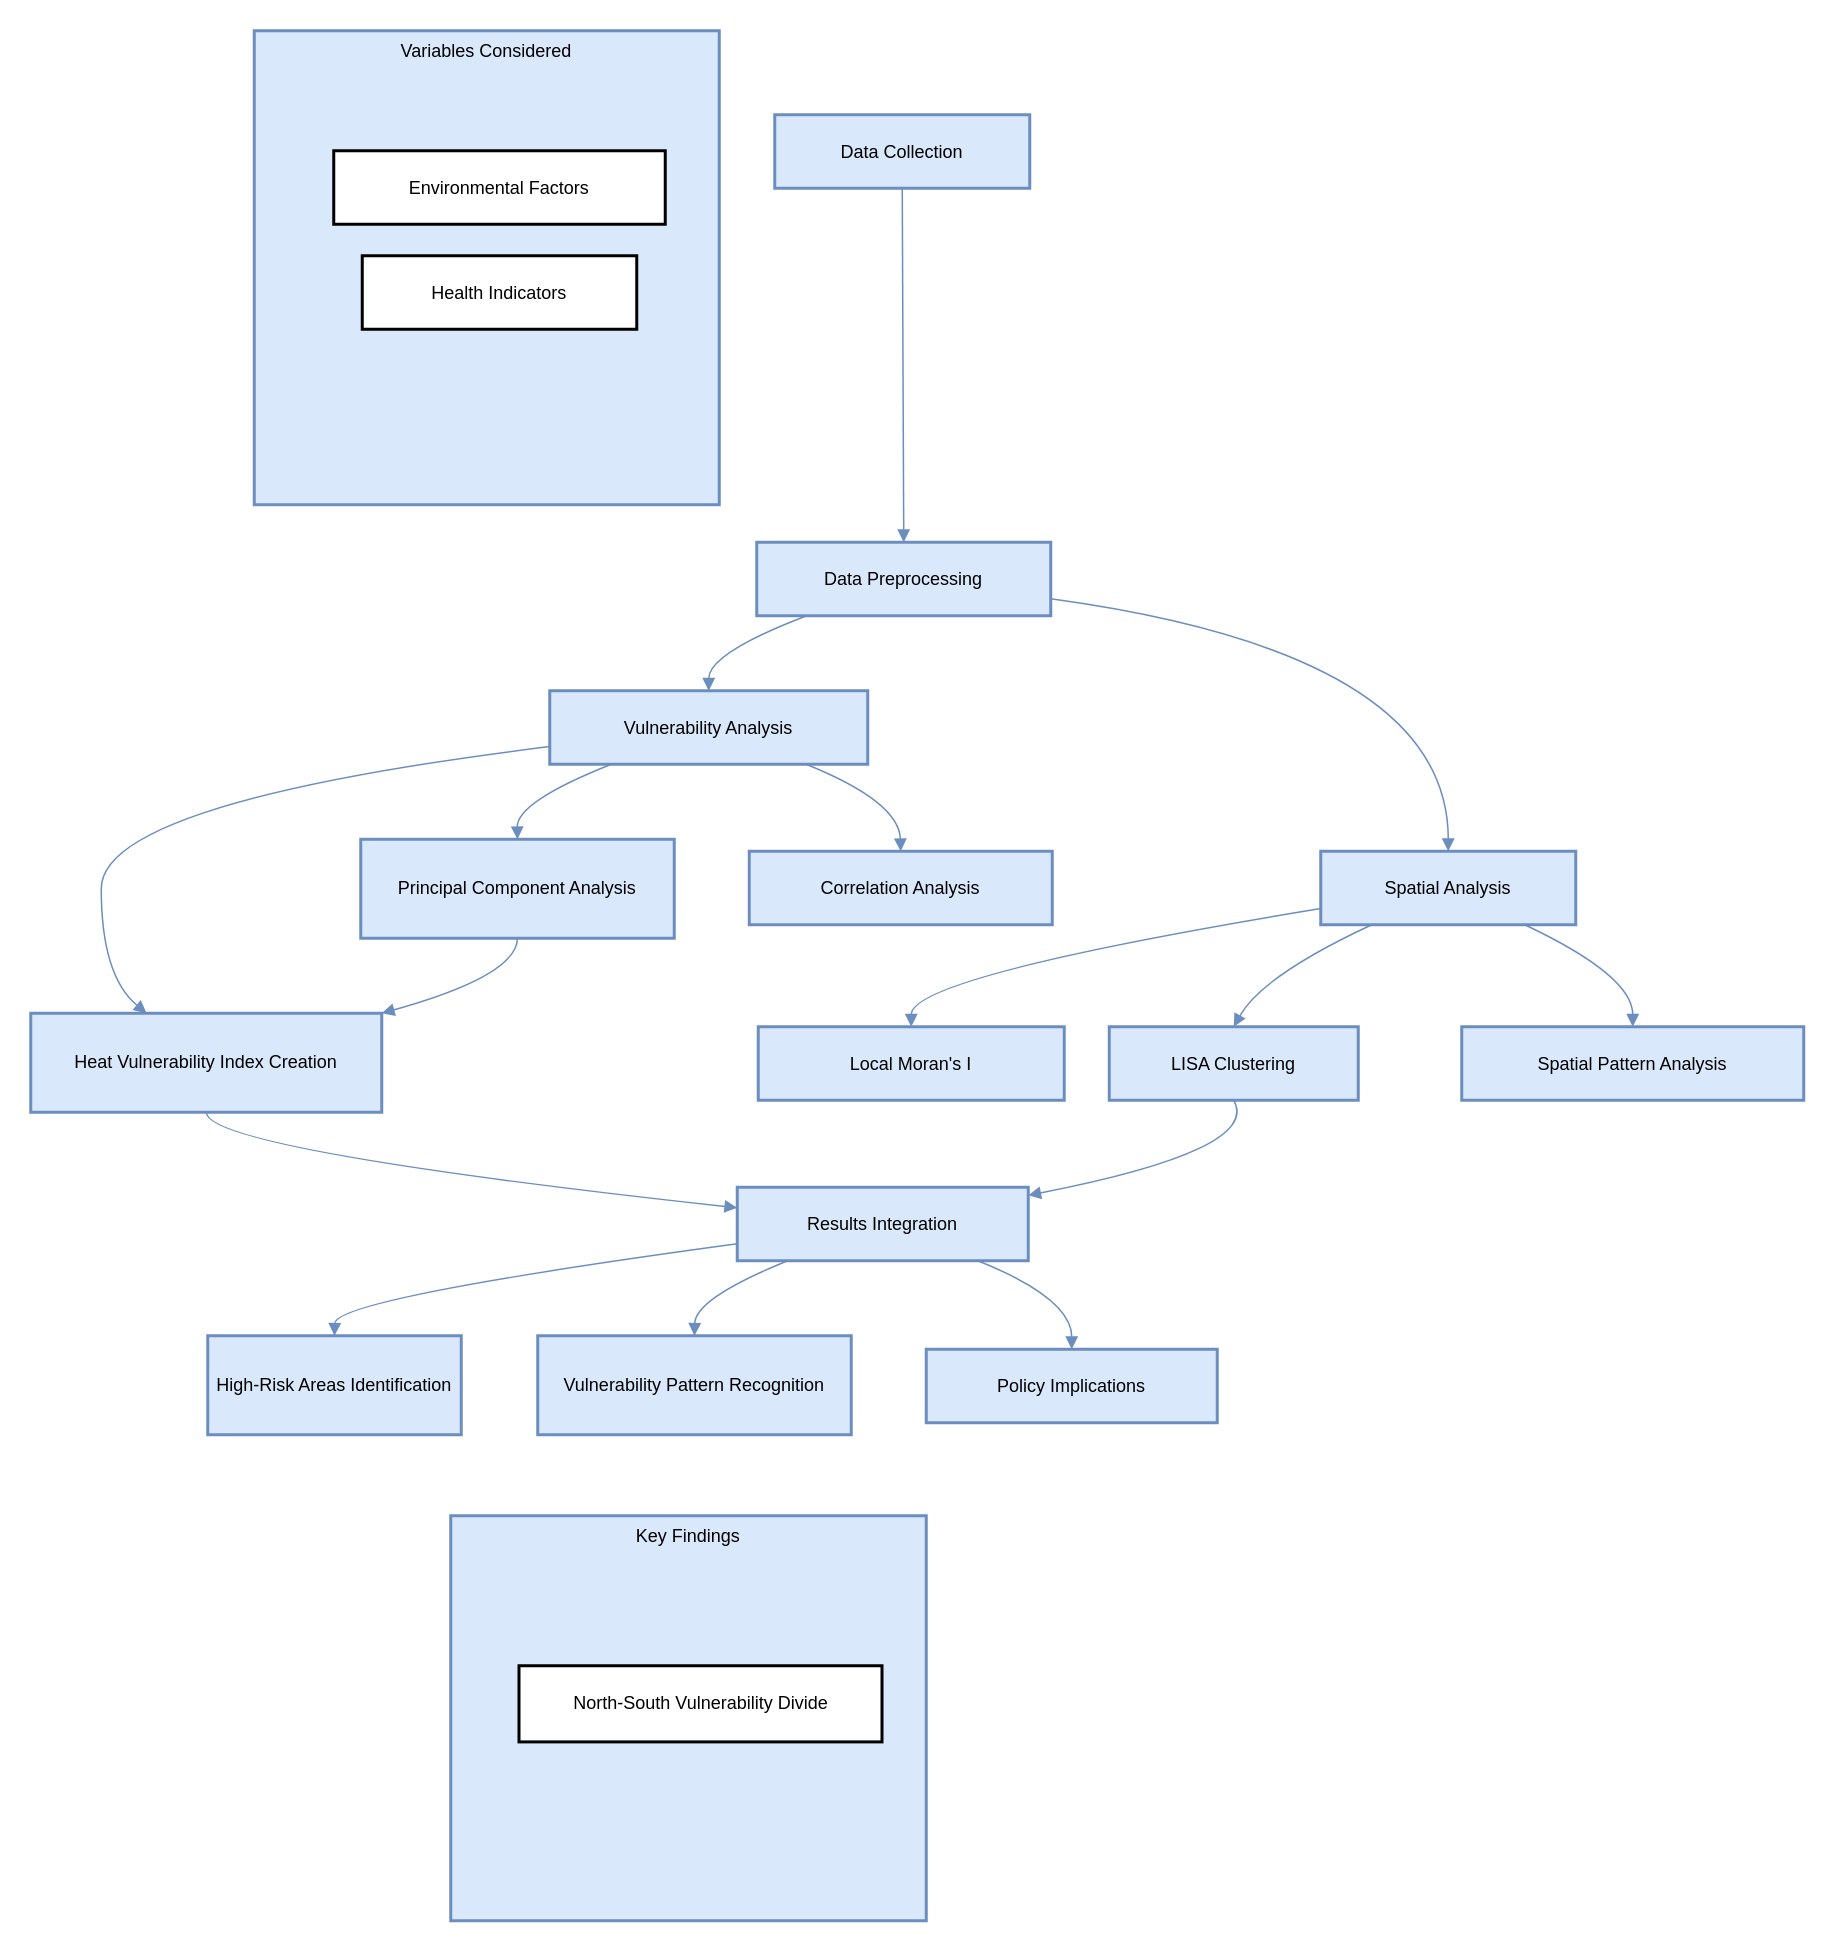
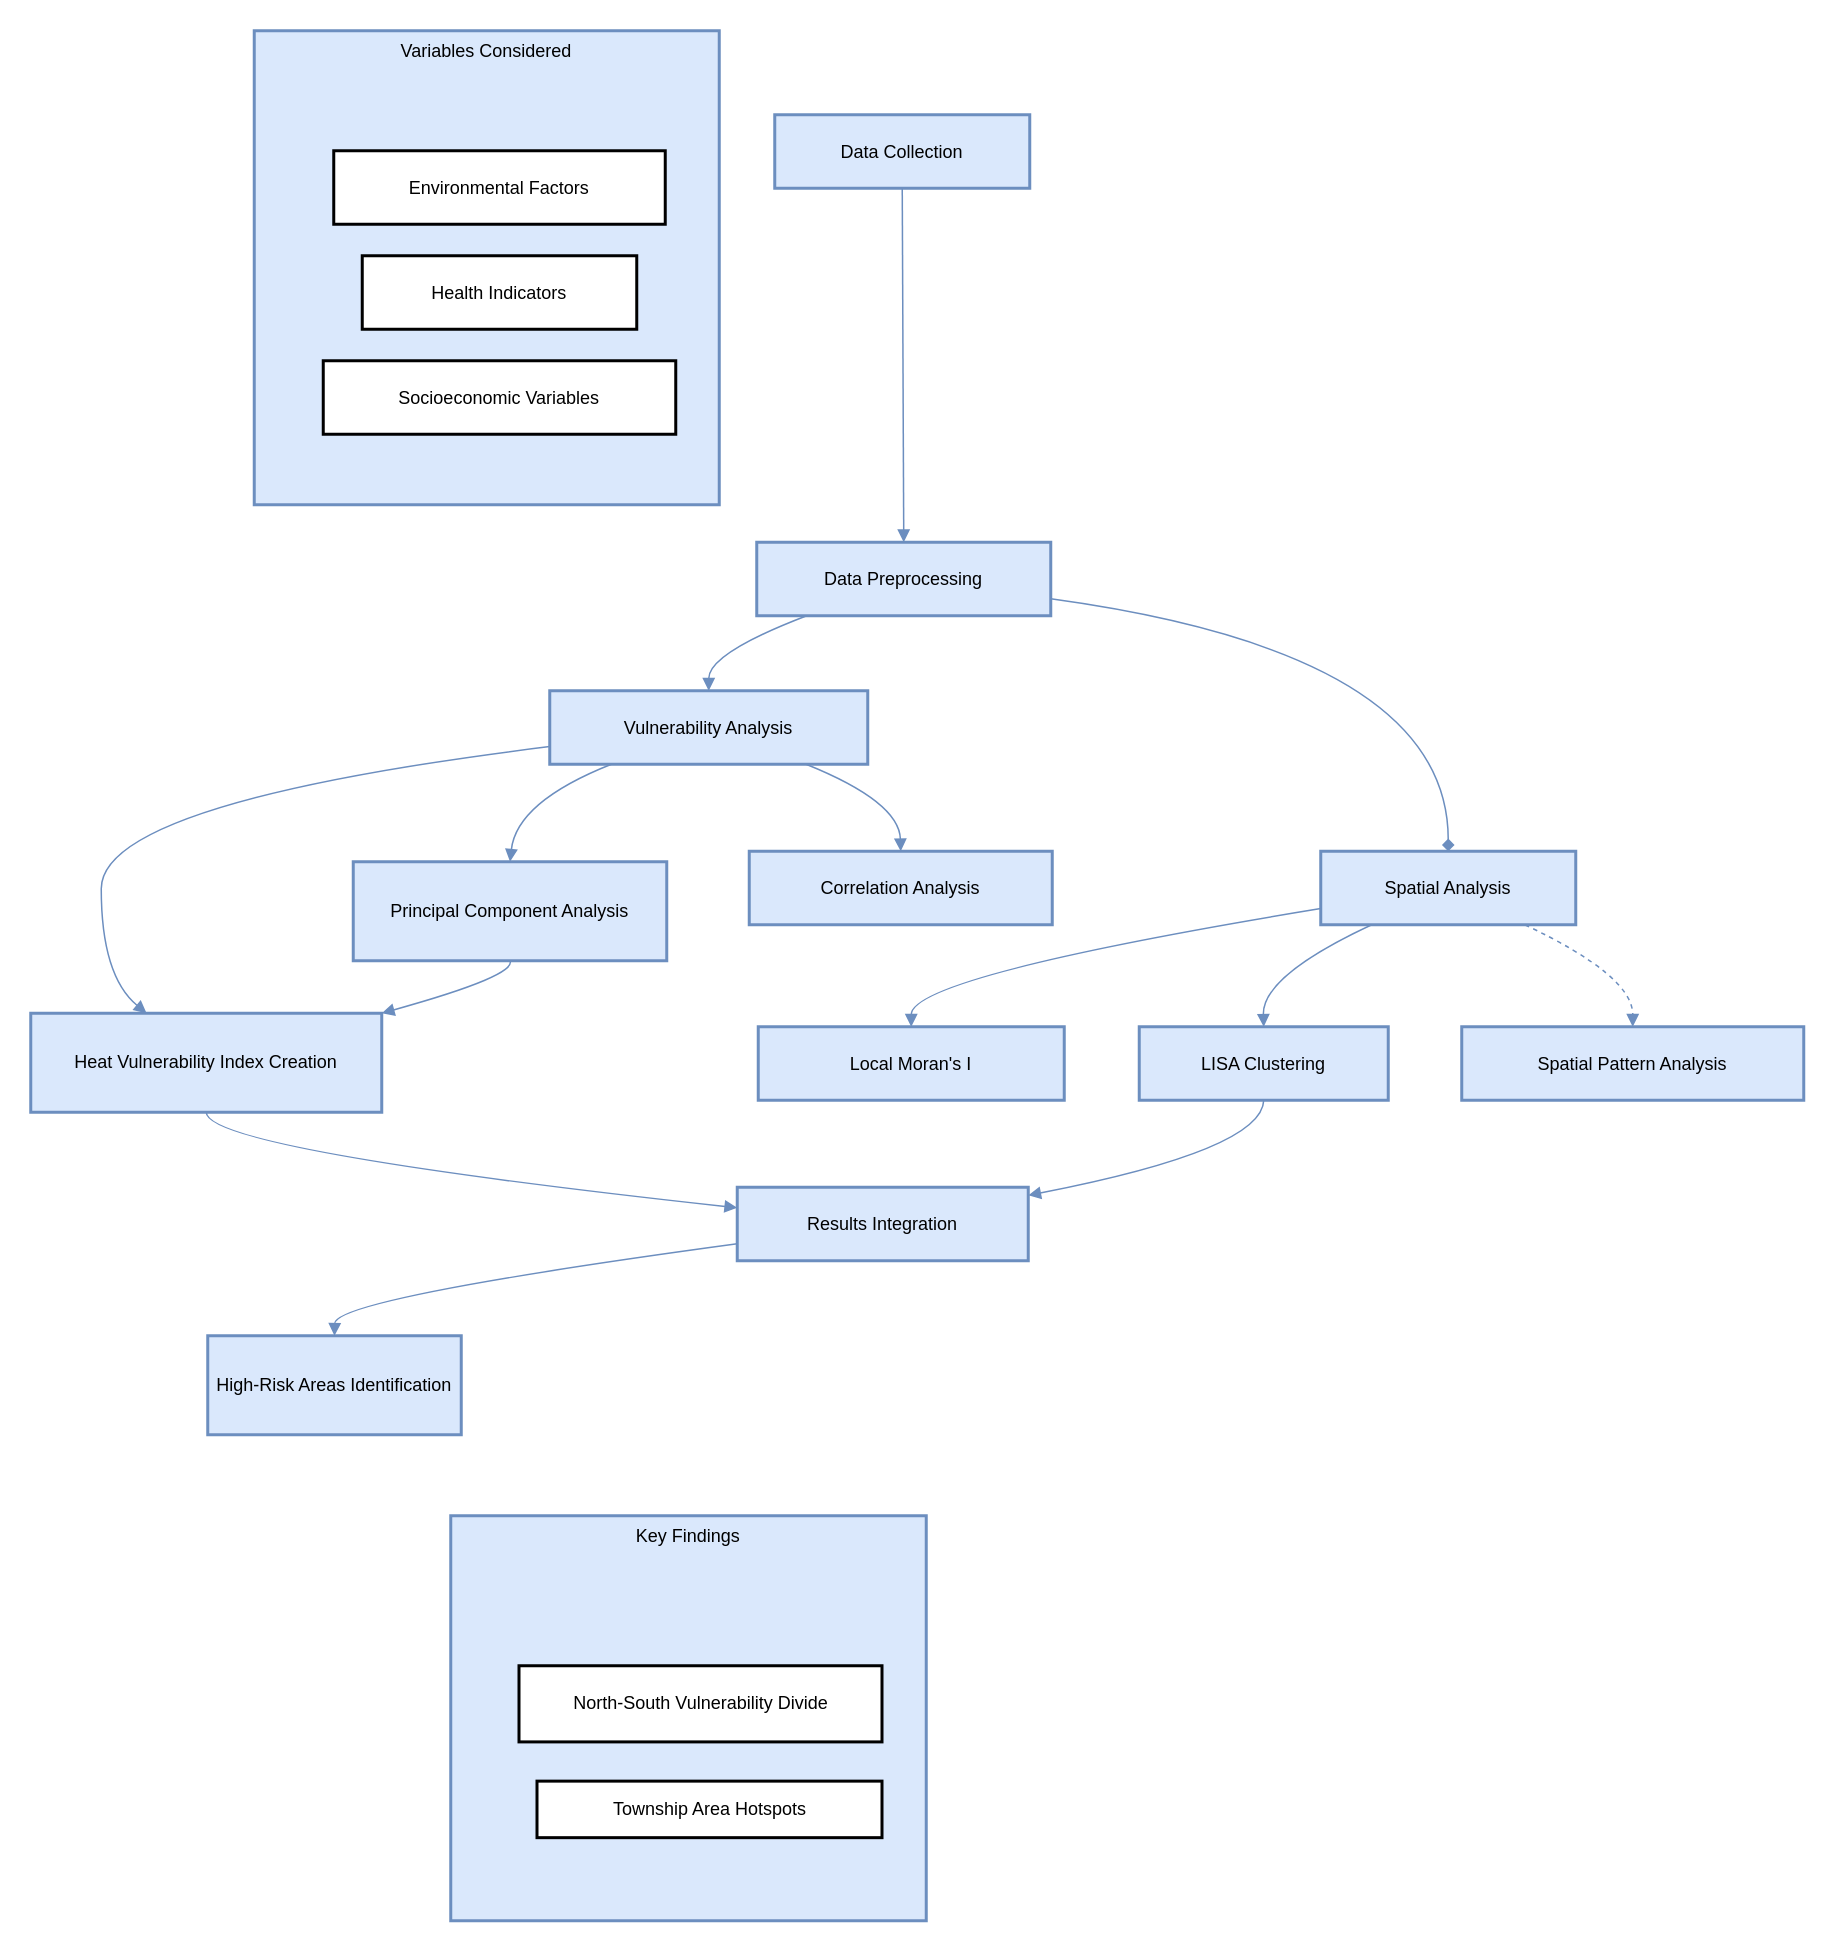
none -> (500, 398)
(1448, 837) -> (1448, 838)
(518, 889) -> (510, 911)
(1588, 960) -> (1588, 960)
(1234, 1064) -> (1264, 1064)
(735, 1285) -> none
(1034, 1289) -> none
(695, 1385) -> none
(1072, 1386) -> none
none -> (710, 1809)
